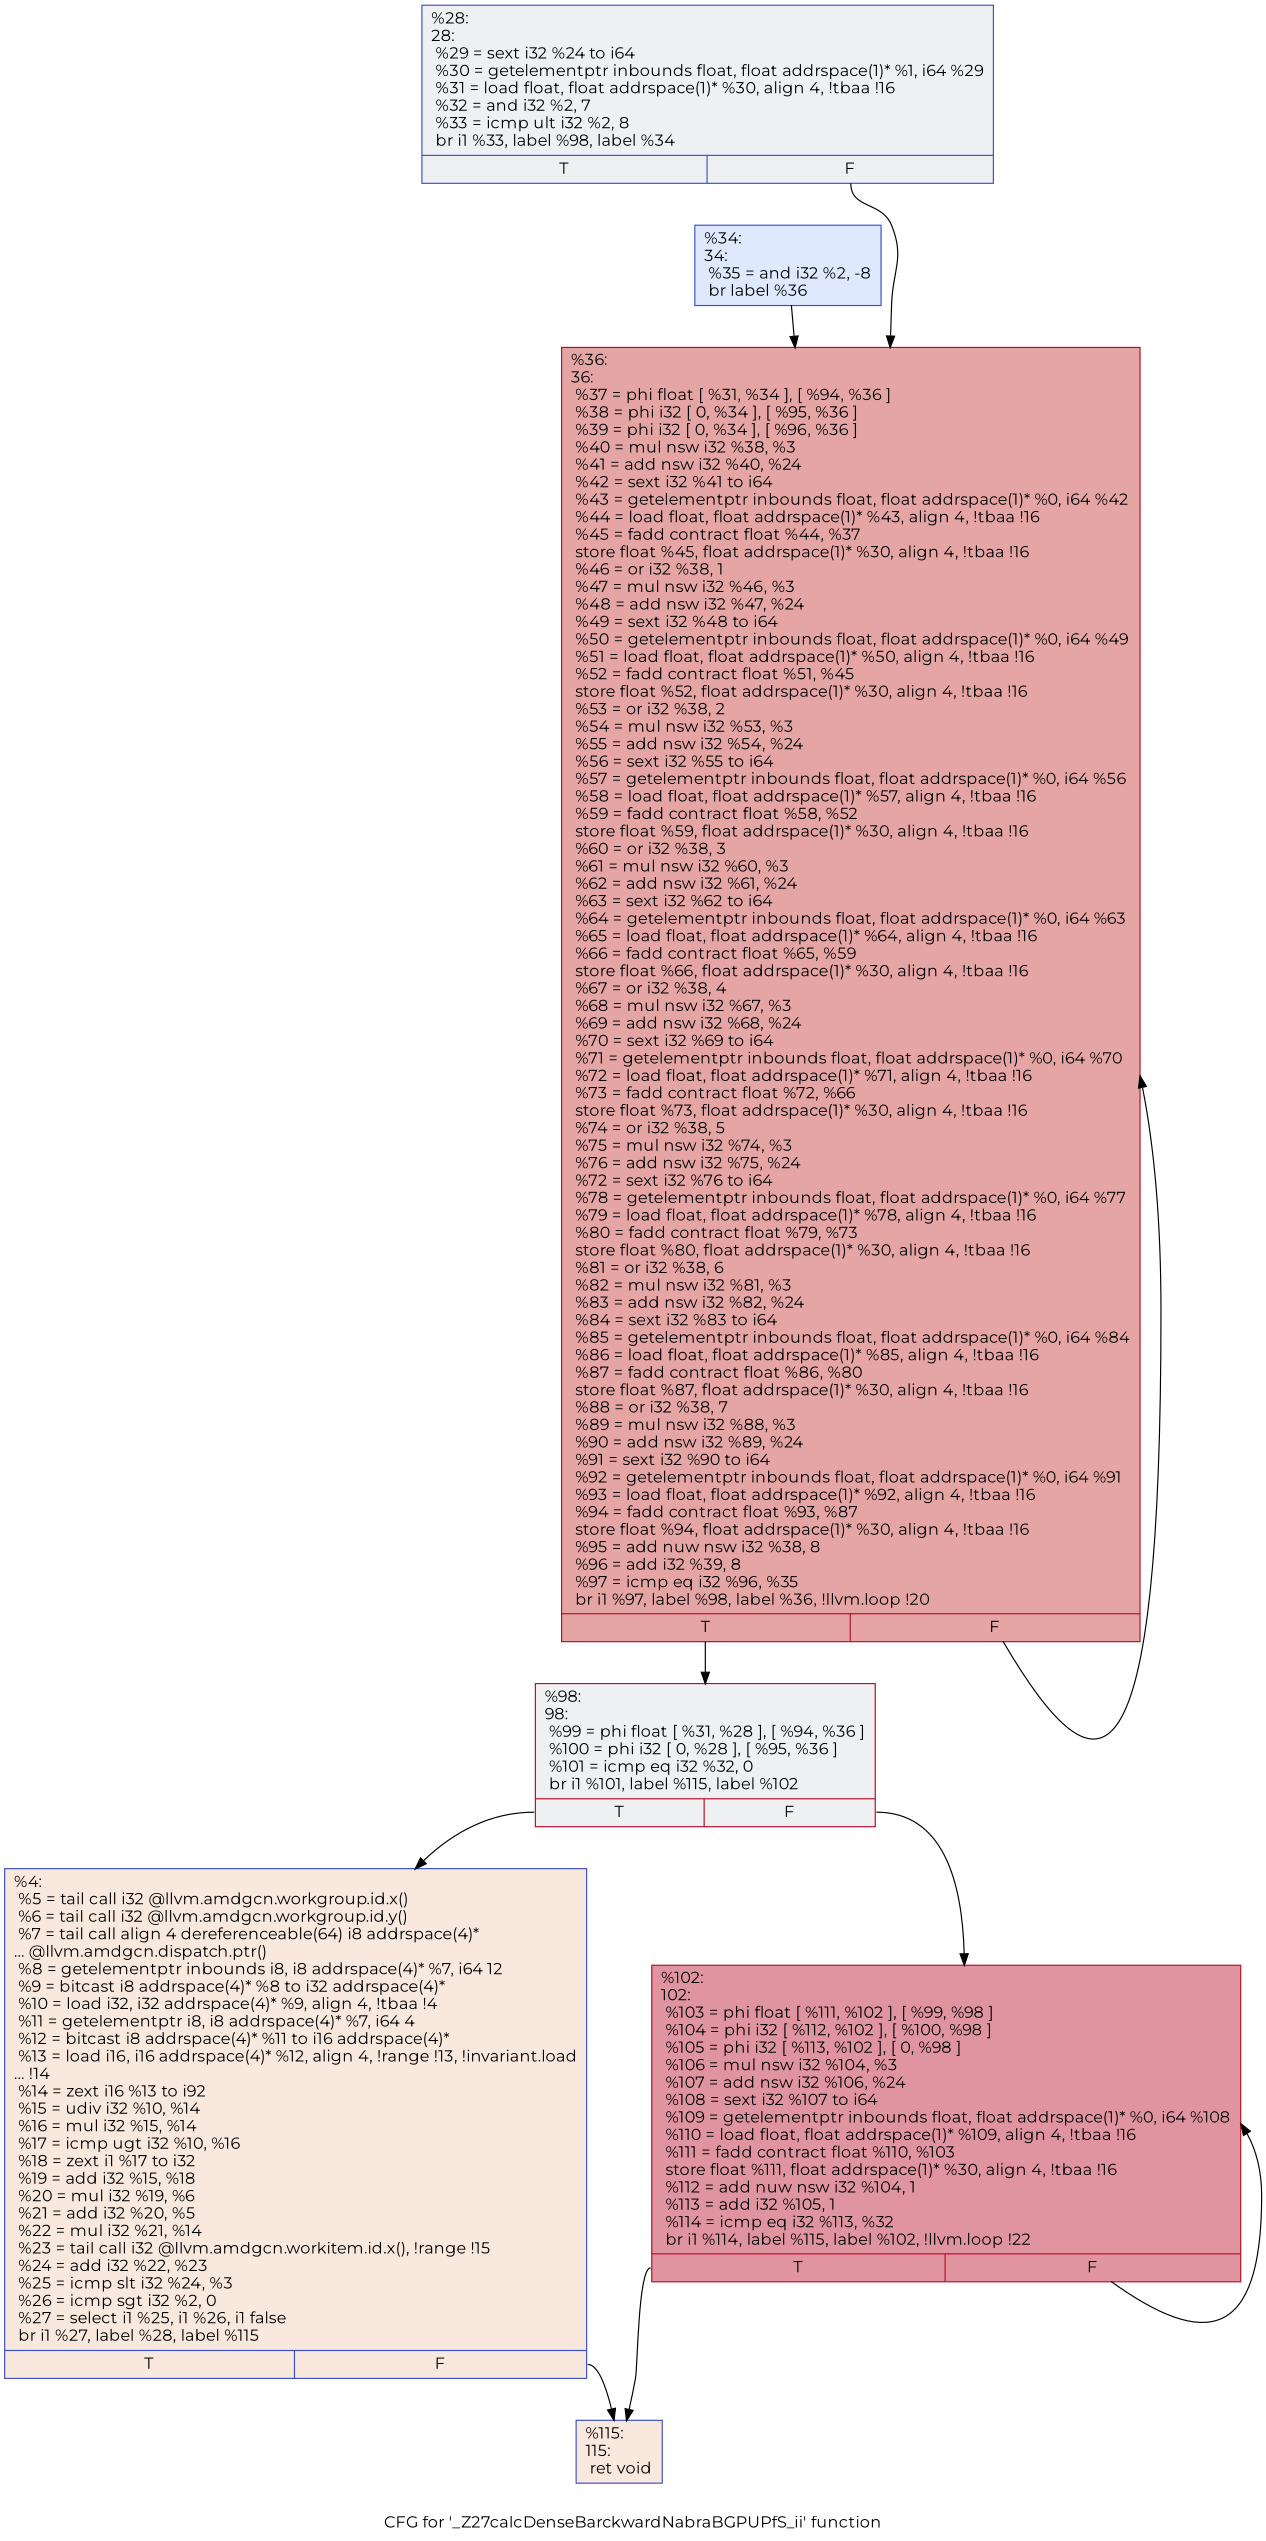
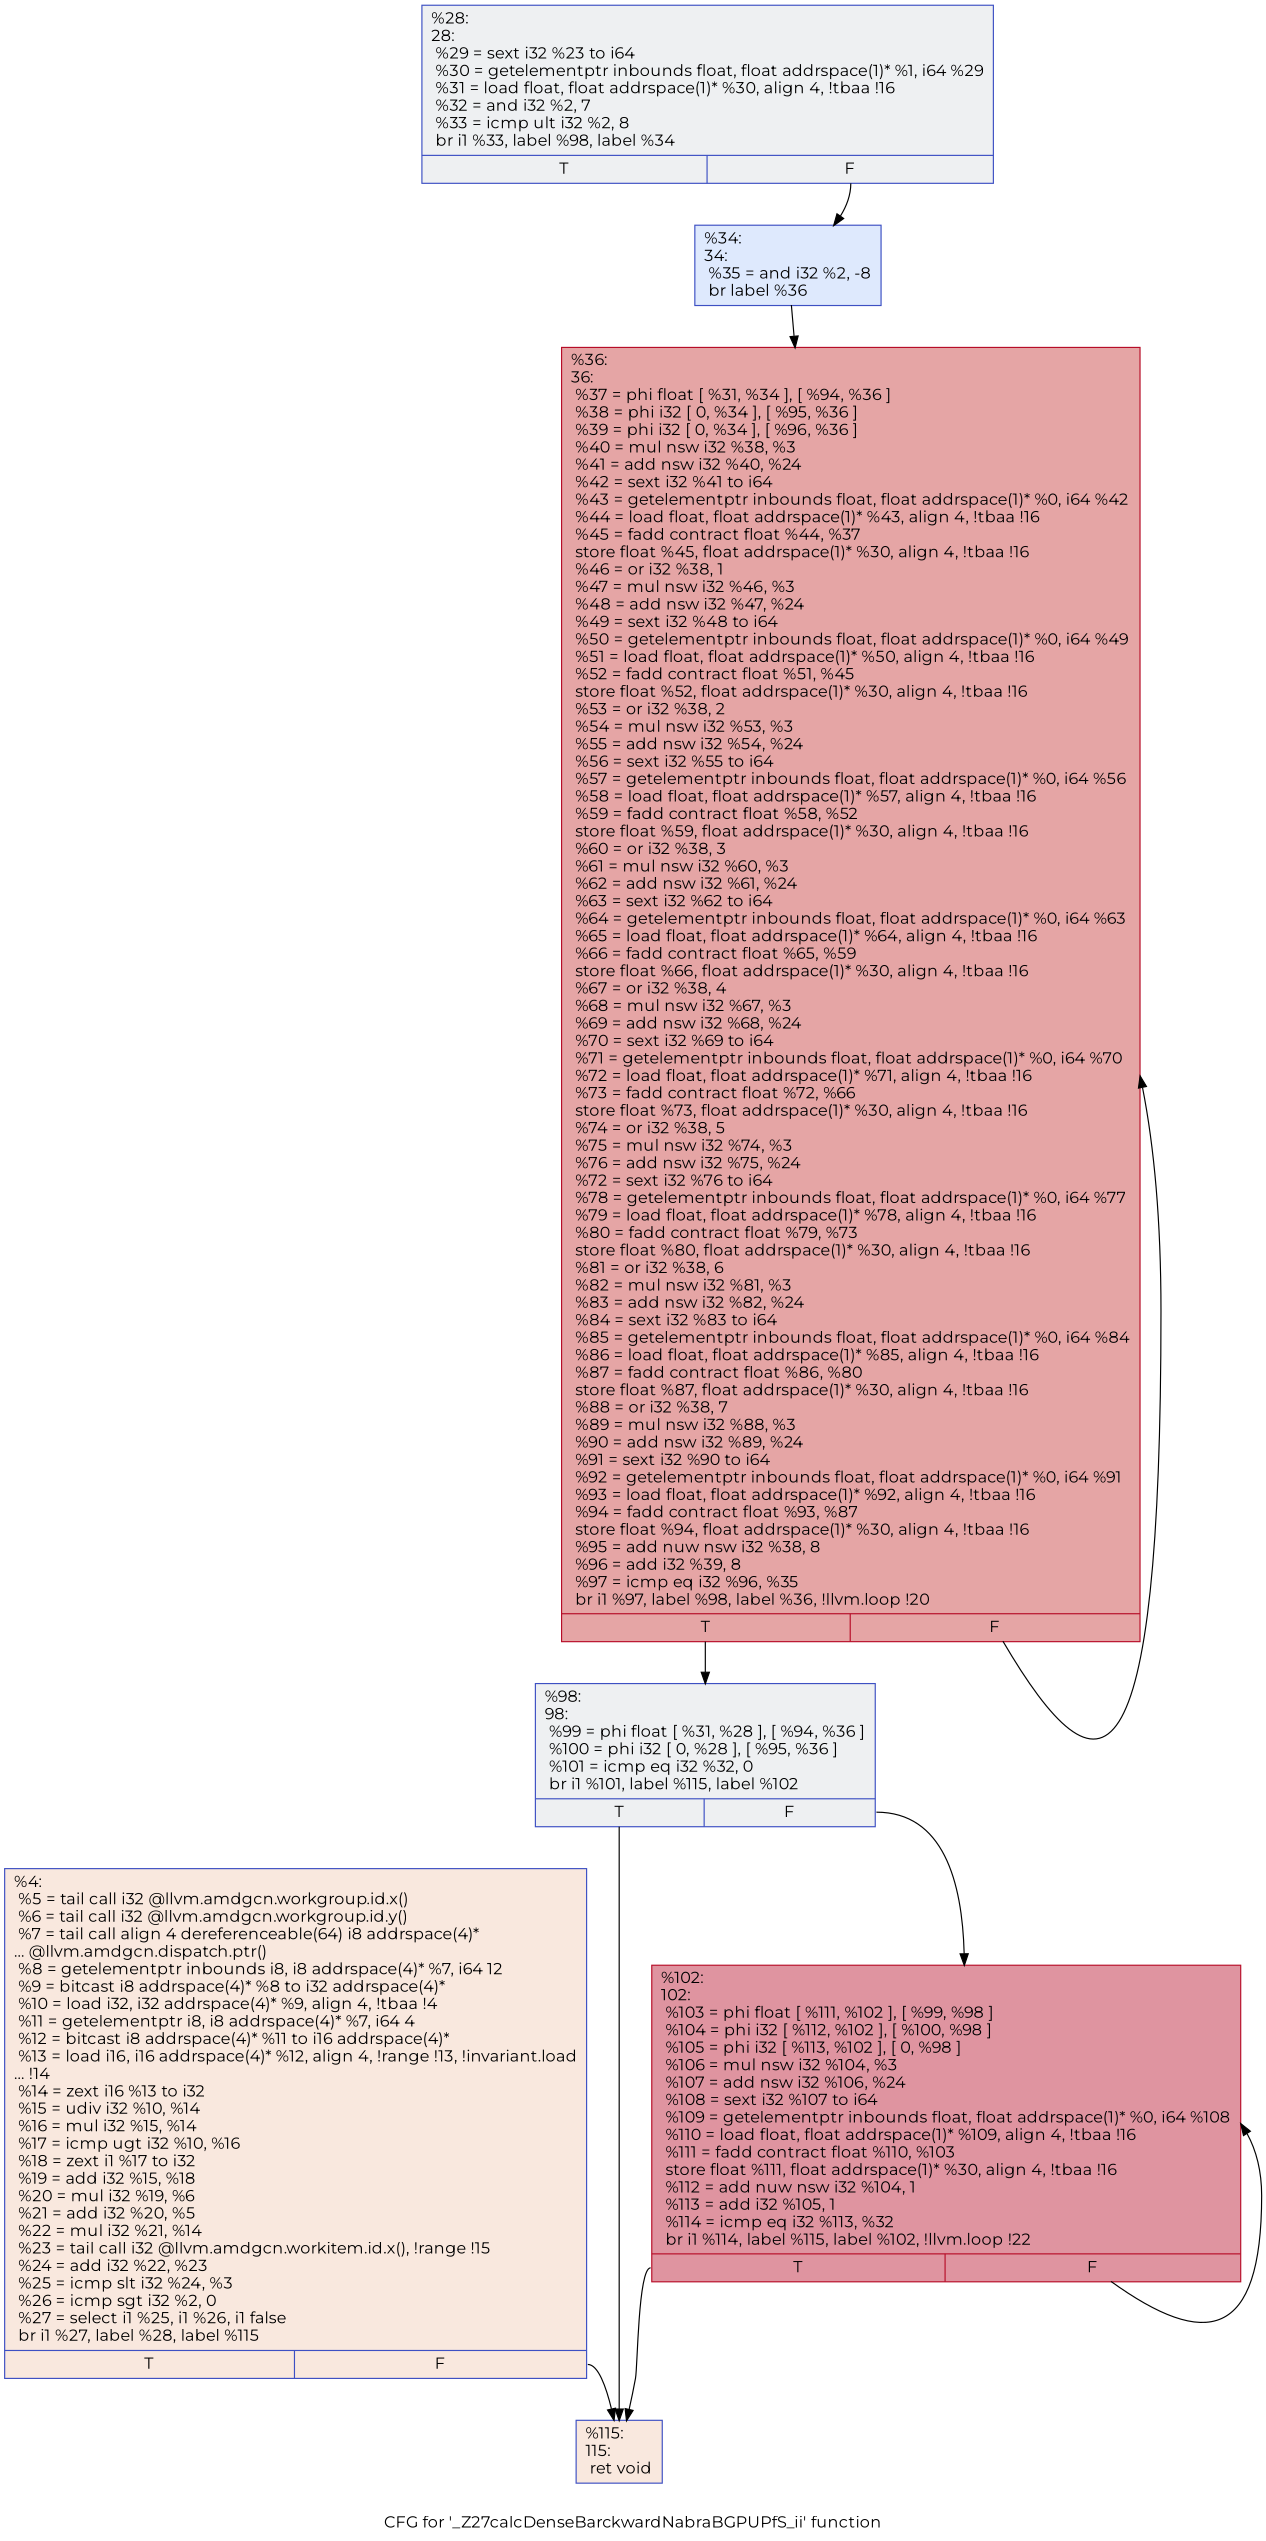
(533, 54) -> (533, 54)
(897, 249) -> (848, 200)
(705, 1755) -> (705, 1755)
(474, 1825) -> (619, 2118)
(111, 2092) -> (110, 2092)
